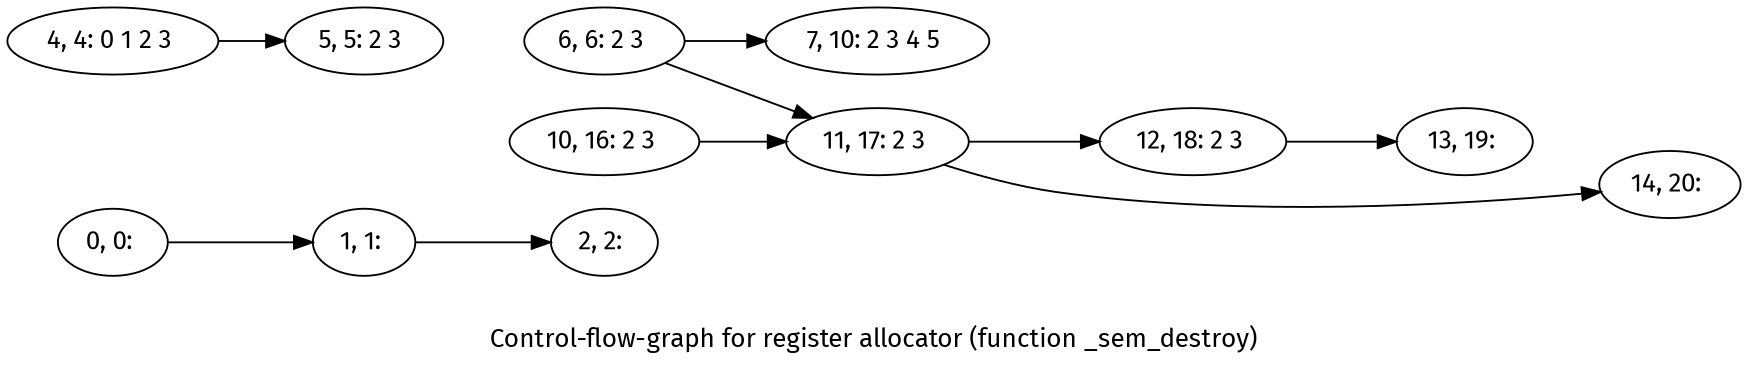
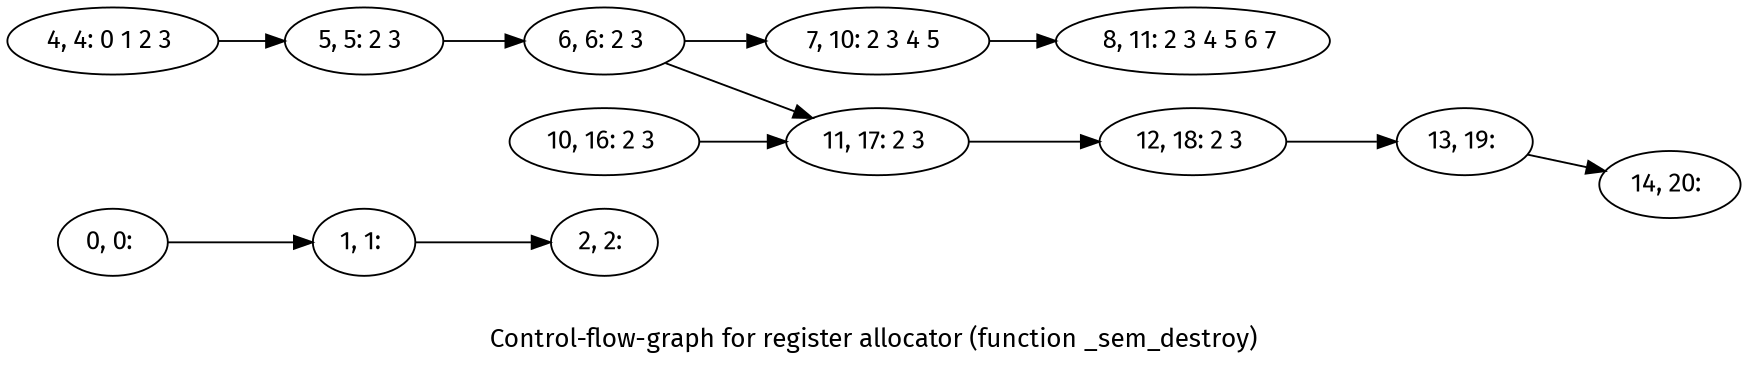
none -> (474, 41)
none -> (1193, 41)
(1261, 206) -> (1557, 161)
